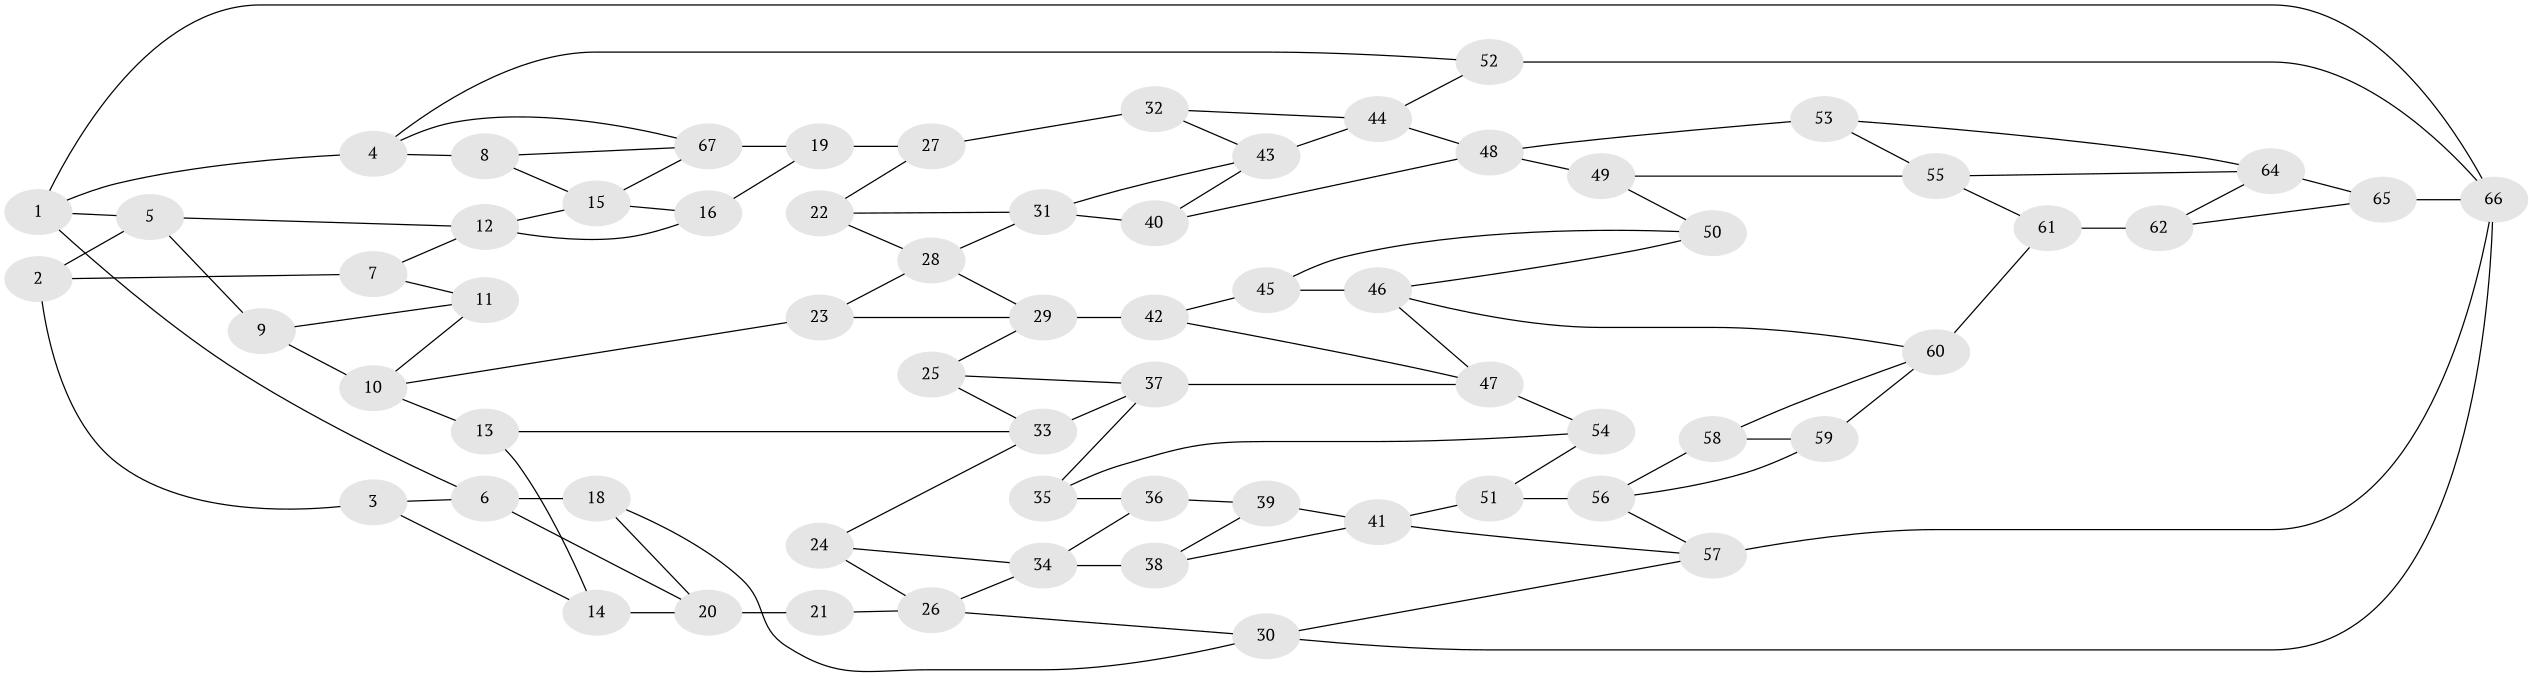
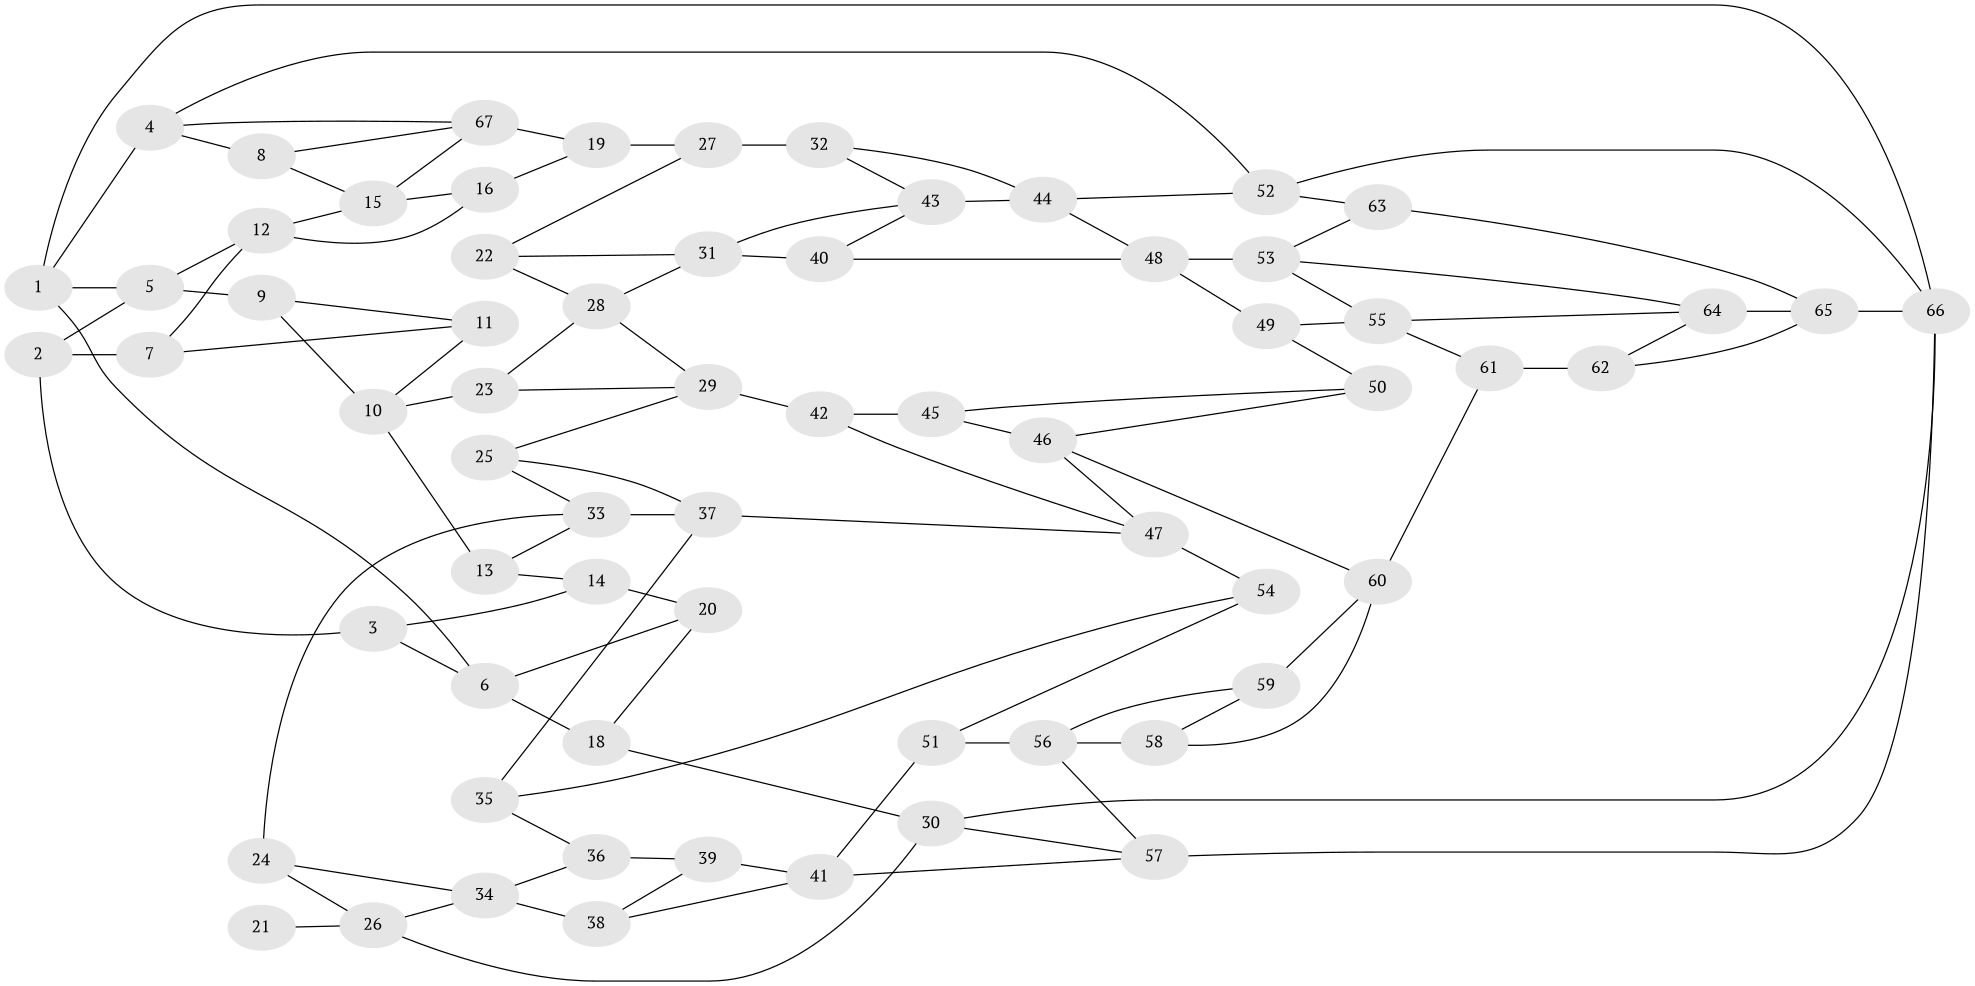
none -> (1378, 207)
(771, 613) -> none
